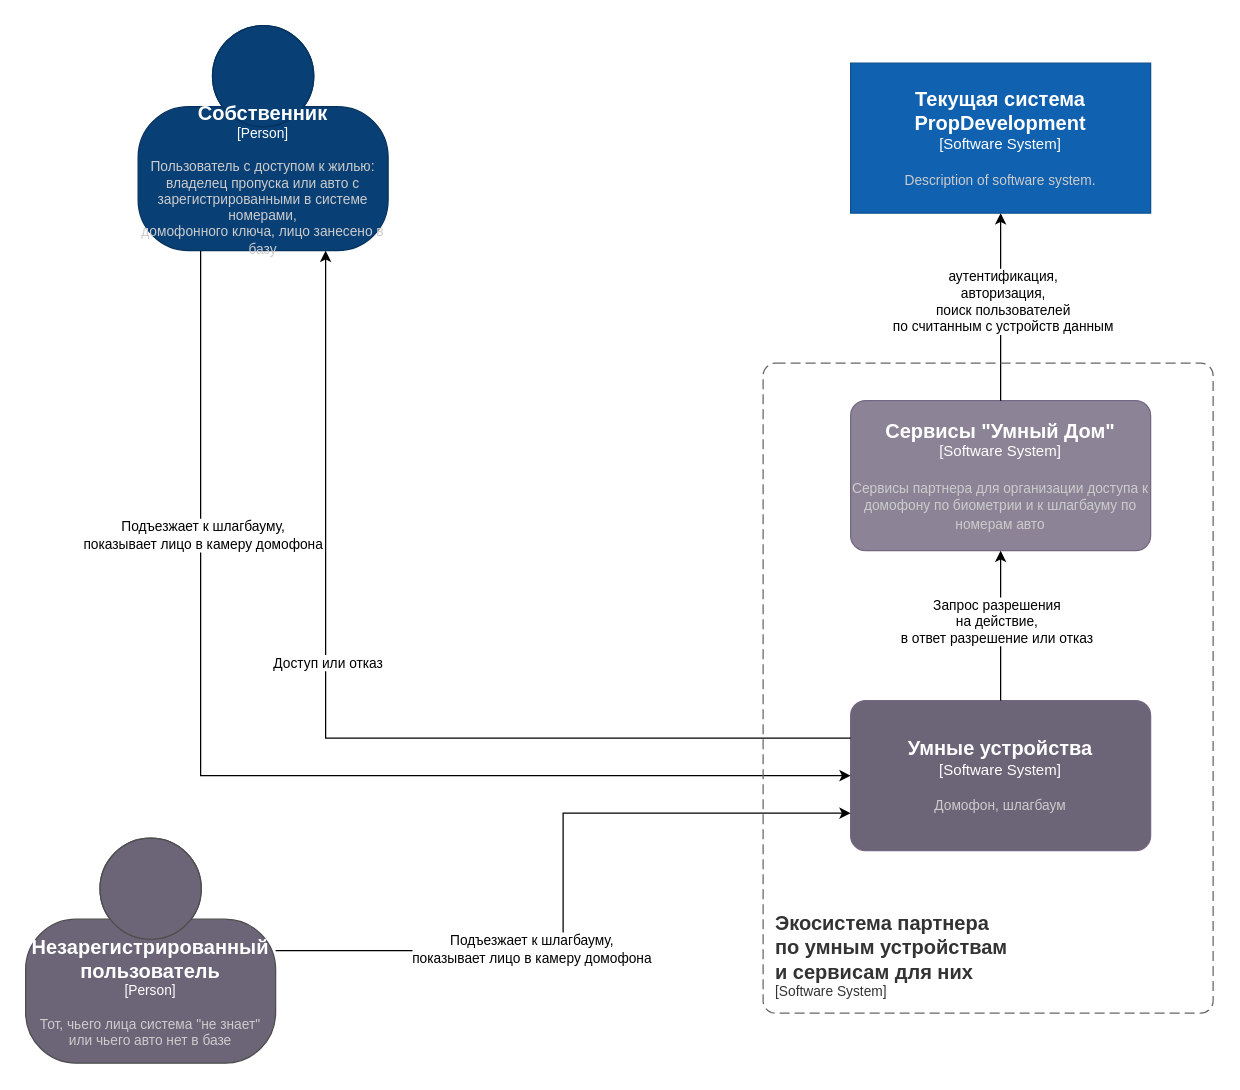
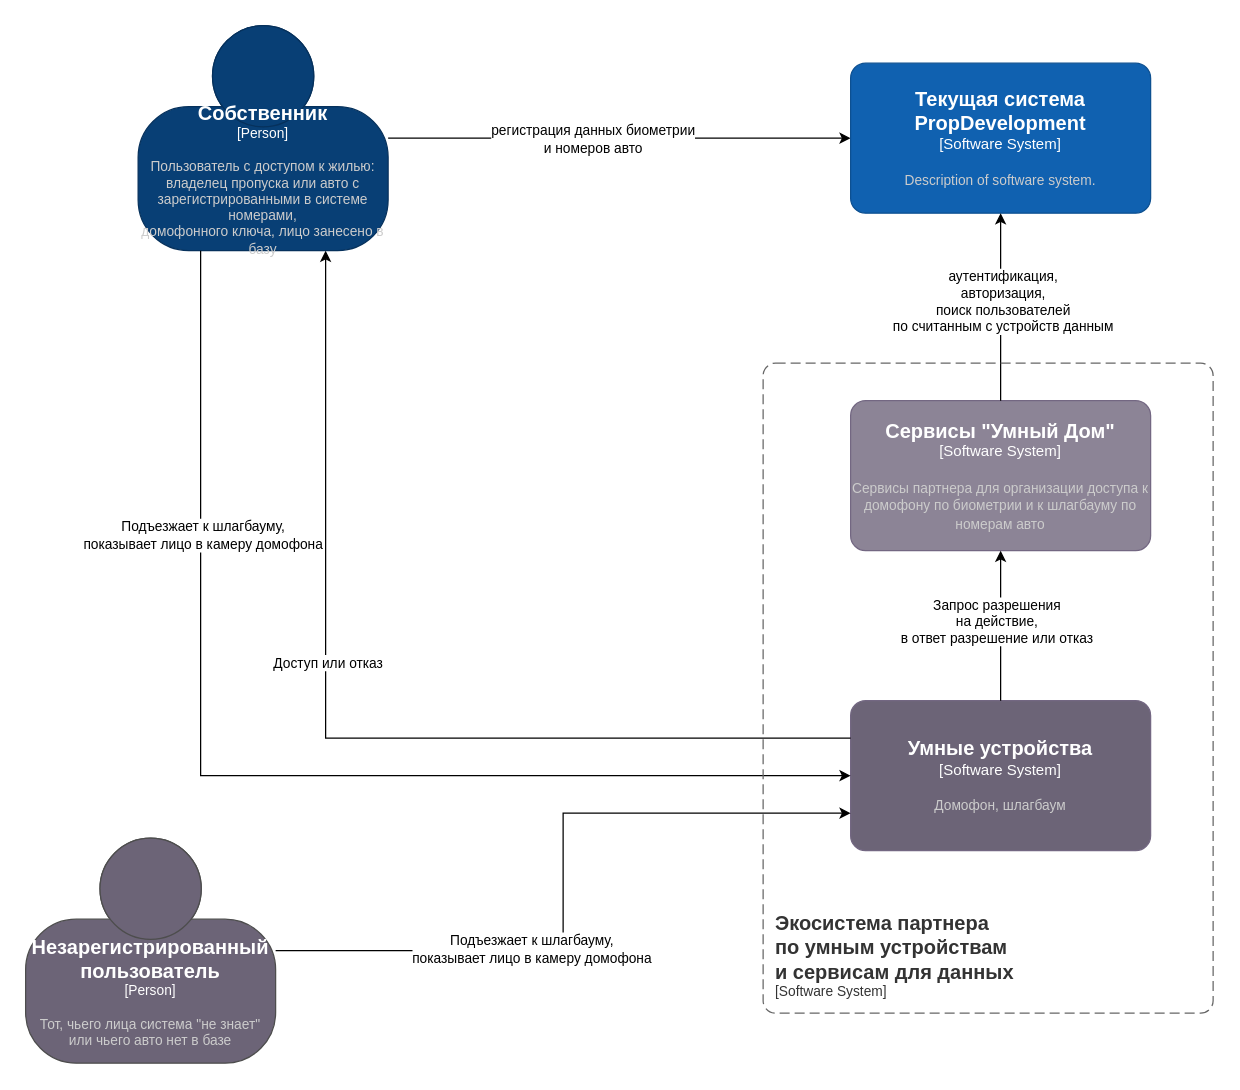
none -> (768, 138)
(1001, 138) -> (1001, 138)
(849, 966) -> (851, 966)
